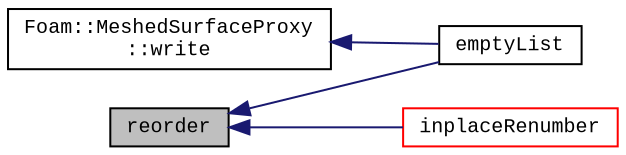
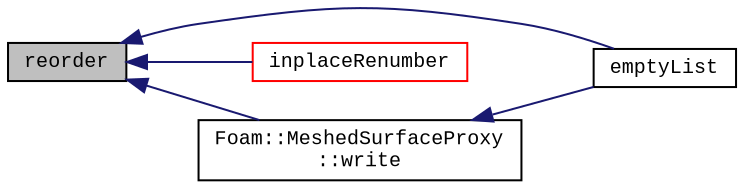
none -> (203, 103)
